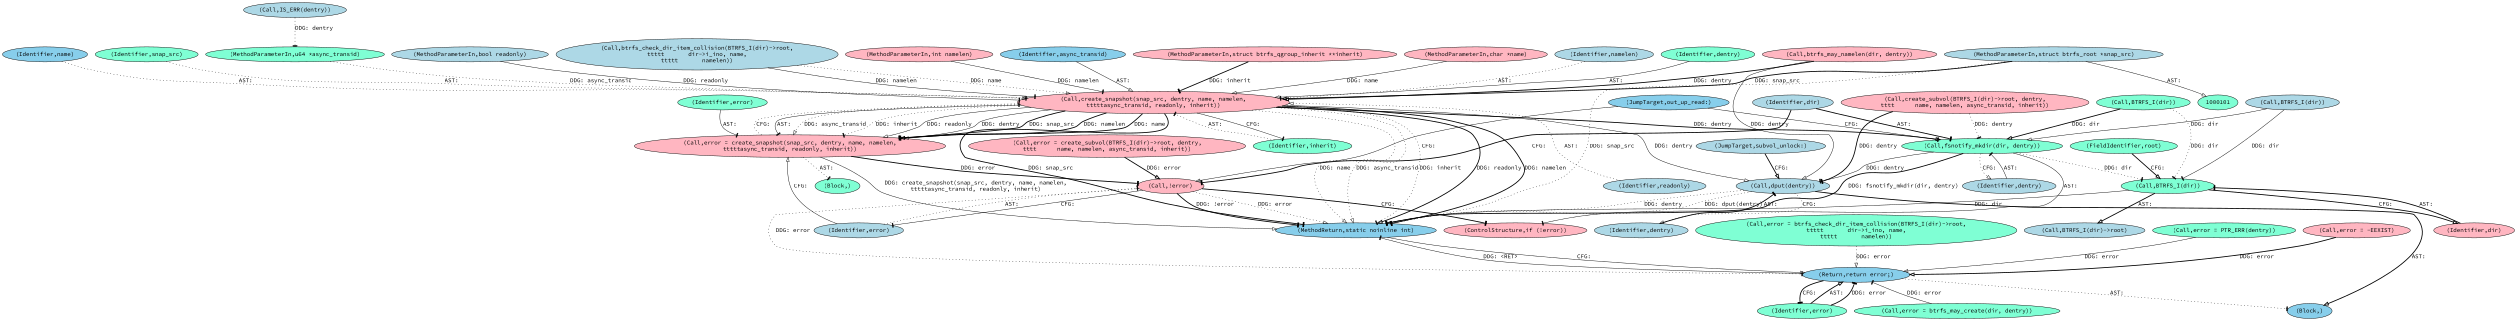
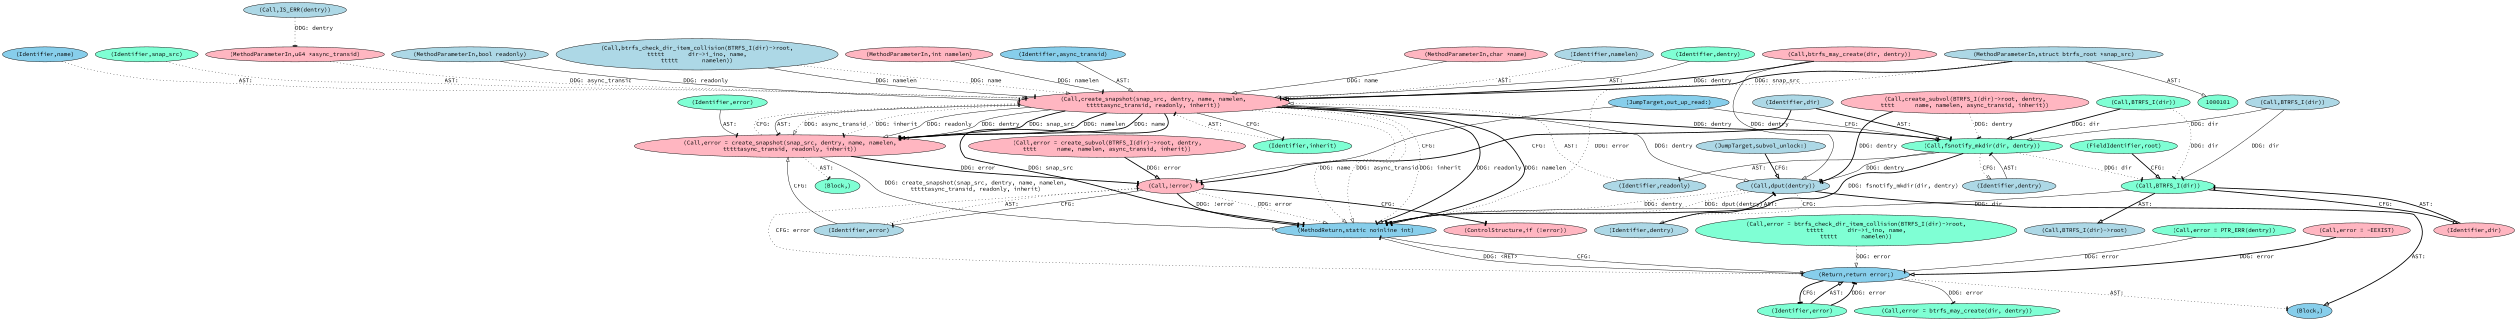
(295, 54) -> (295, 54)
(1265, 54) -> none
(1850, 54) -> (1850, 54)
(1407, 139) -> (1407, 139)
(1612, 146) -> (1612, 146)
(1840, 212) -> (1809, 160)
(793, 230) -> (793, 230)
(2051, 258) -> (2051, 258)
(1902, 294) -> (1928, 285)
